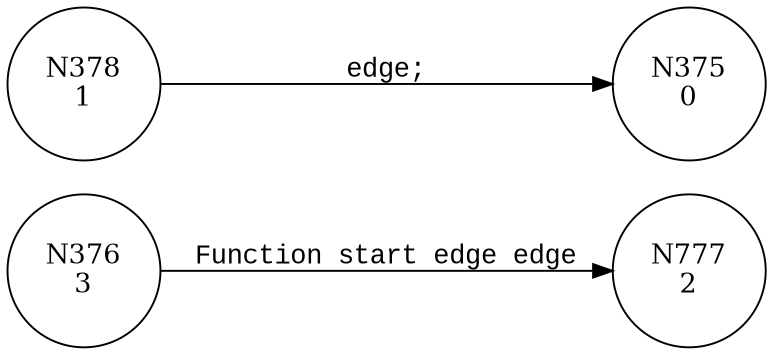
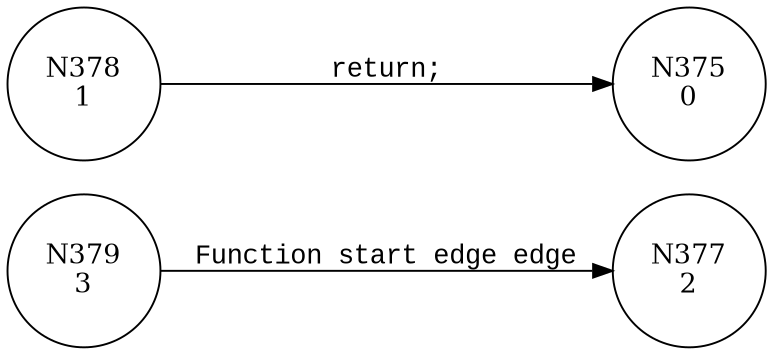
(387, 70) -> (387, 70)
(84, 271) -> (84, 271)
(689, 271) -> (689, 271)
